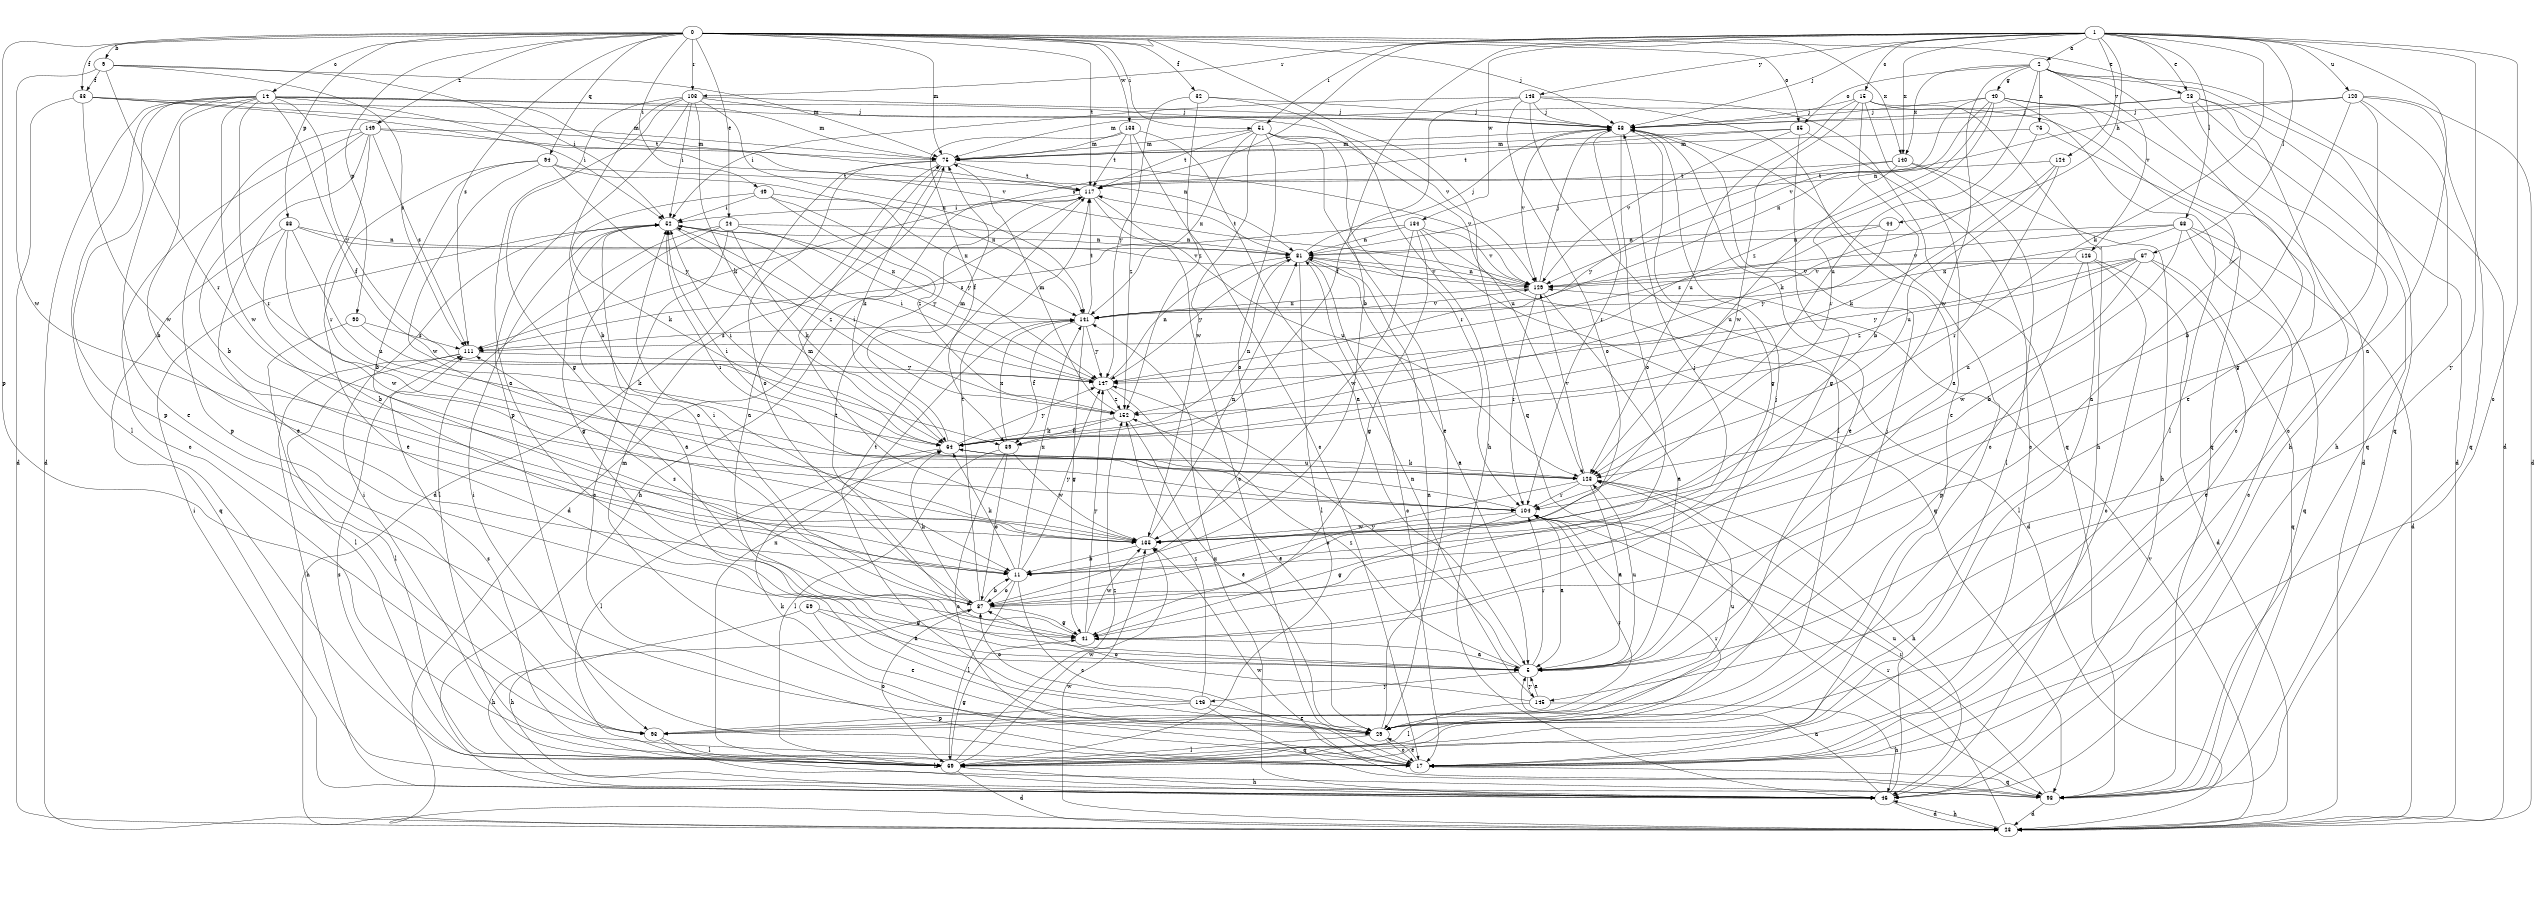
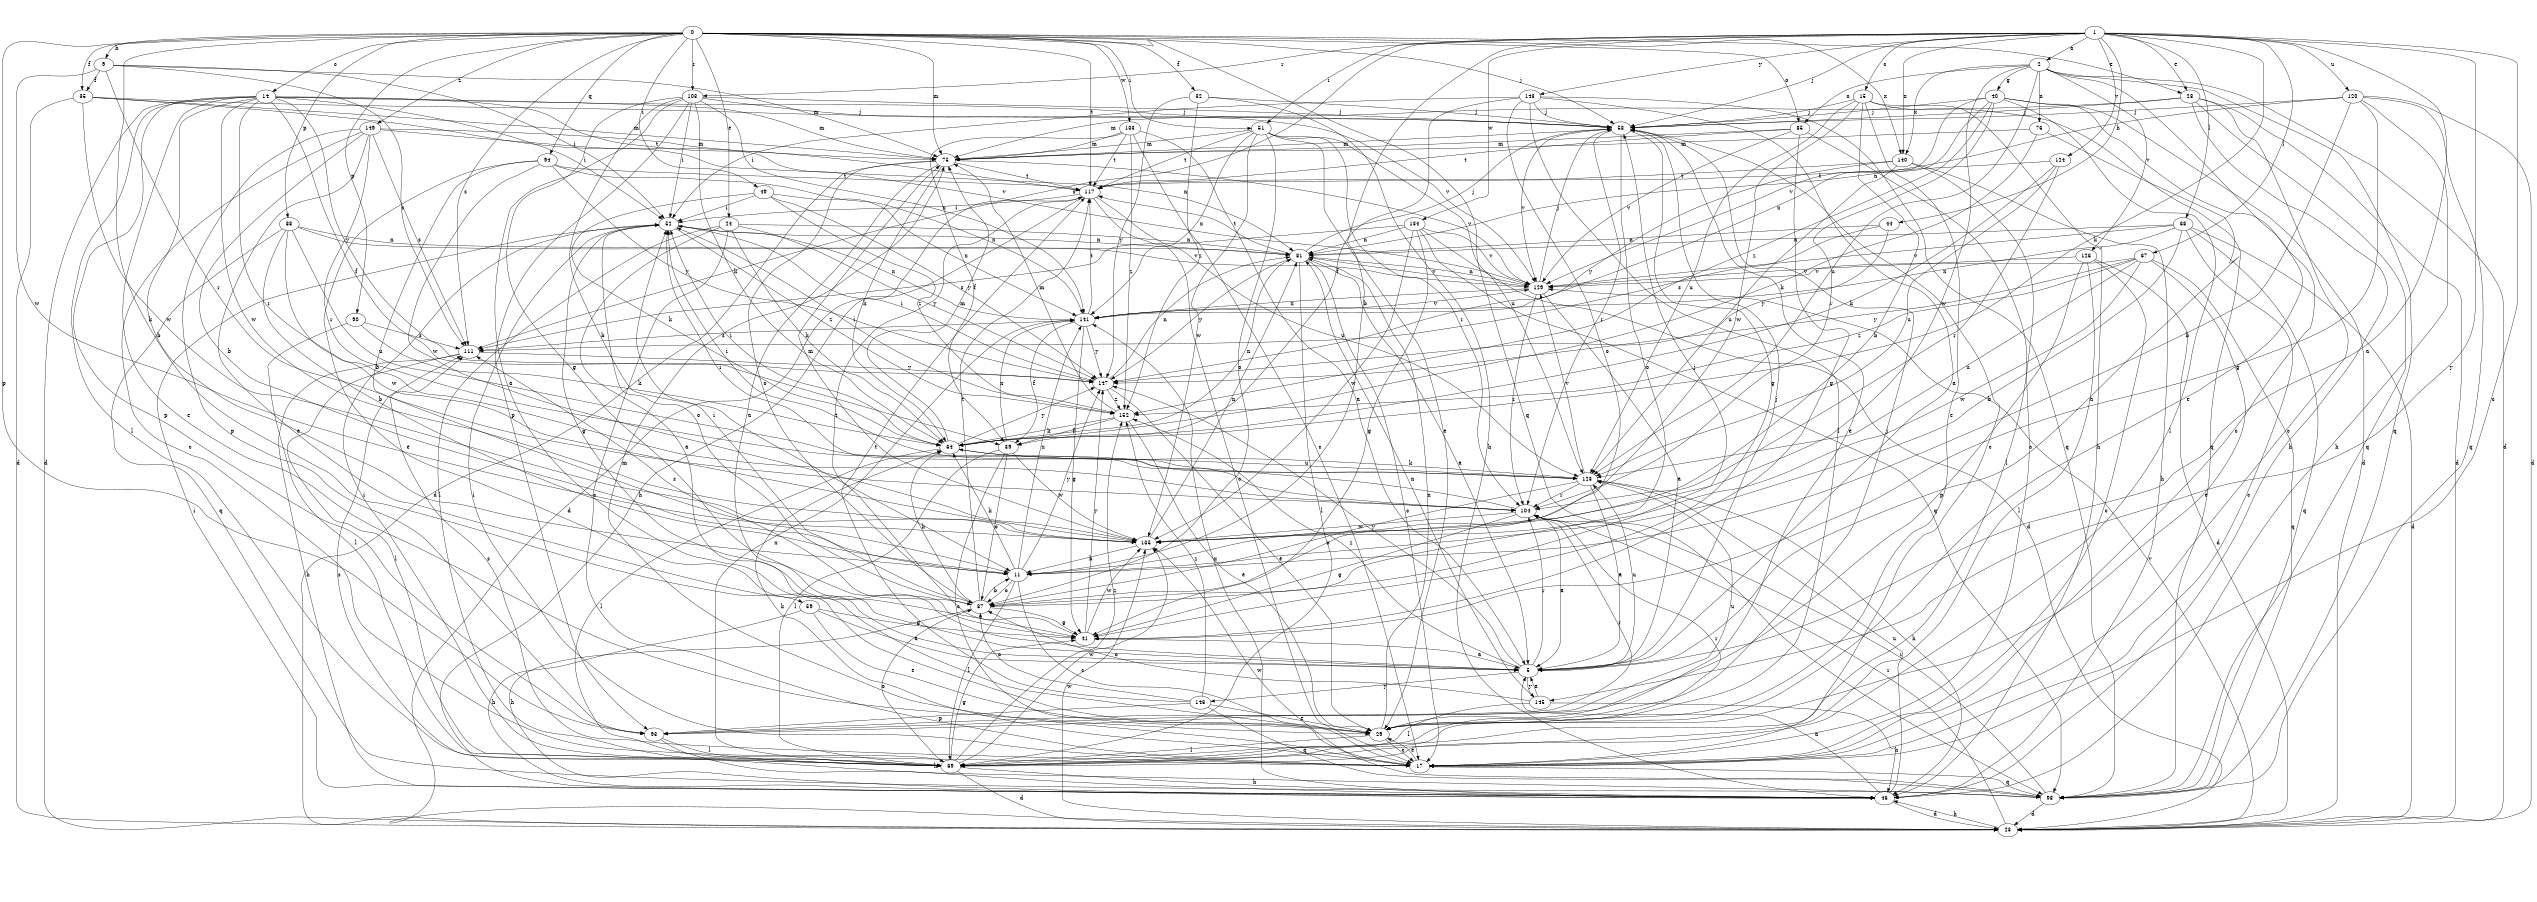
(83, 97) -> (83, 97)
none -> (118, 243)
